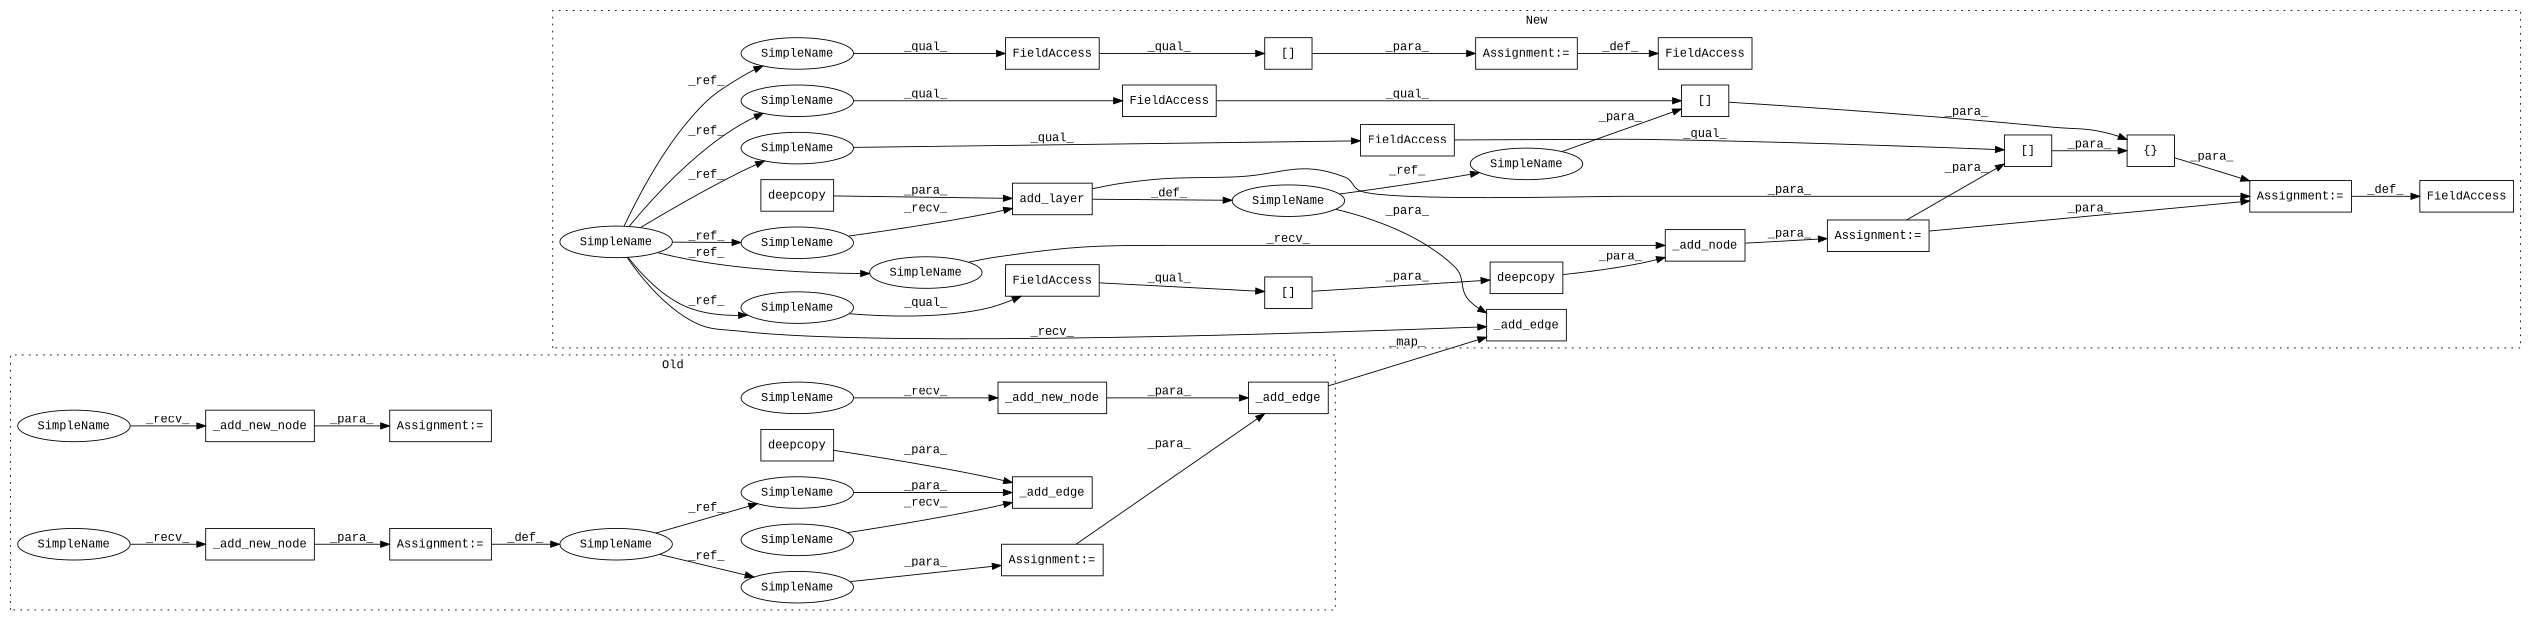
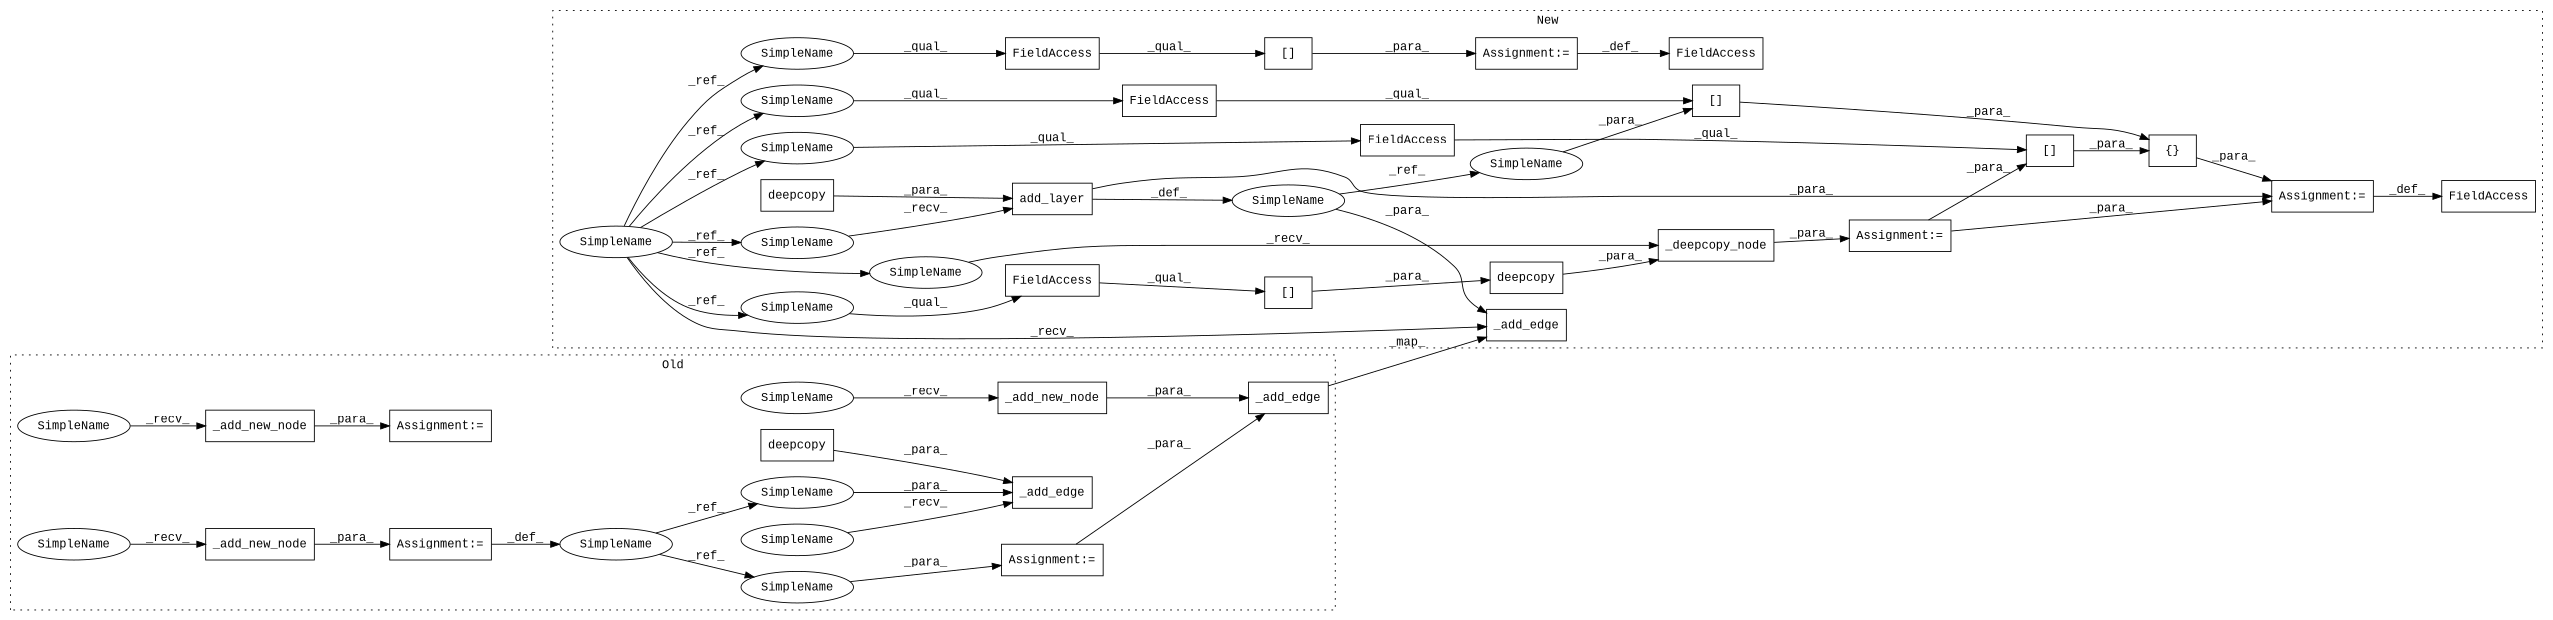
(1705, 245) -> (1716, 245)
